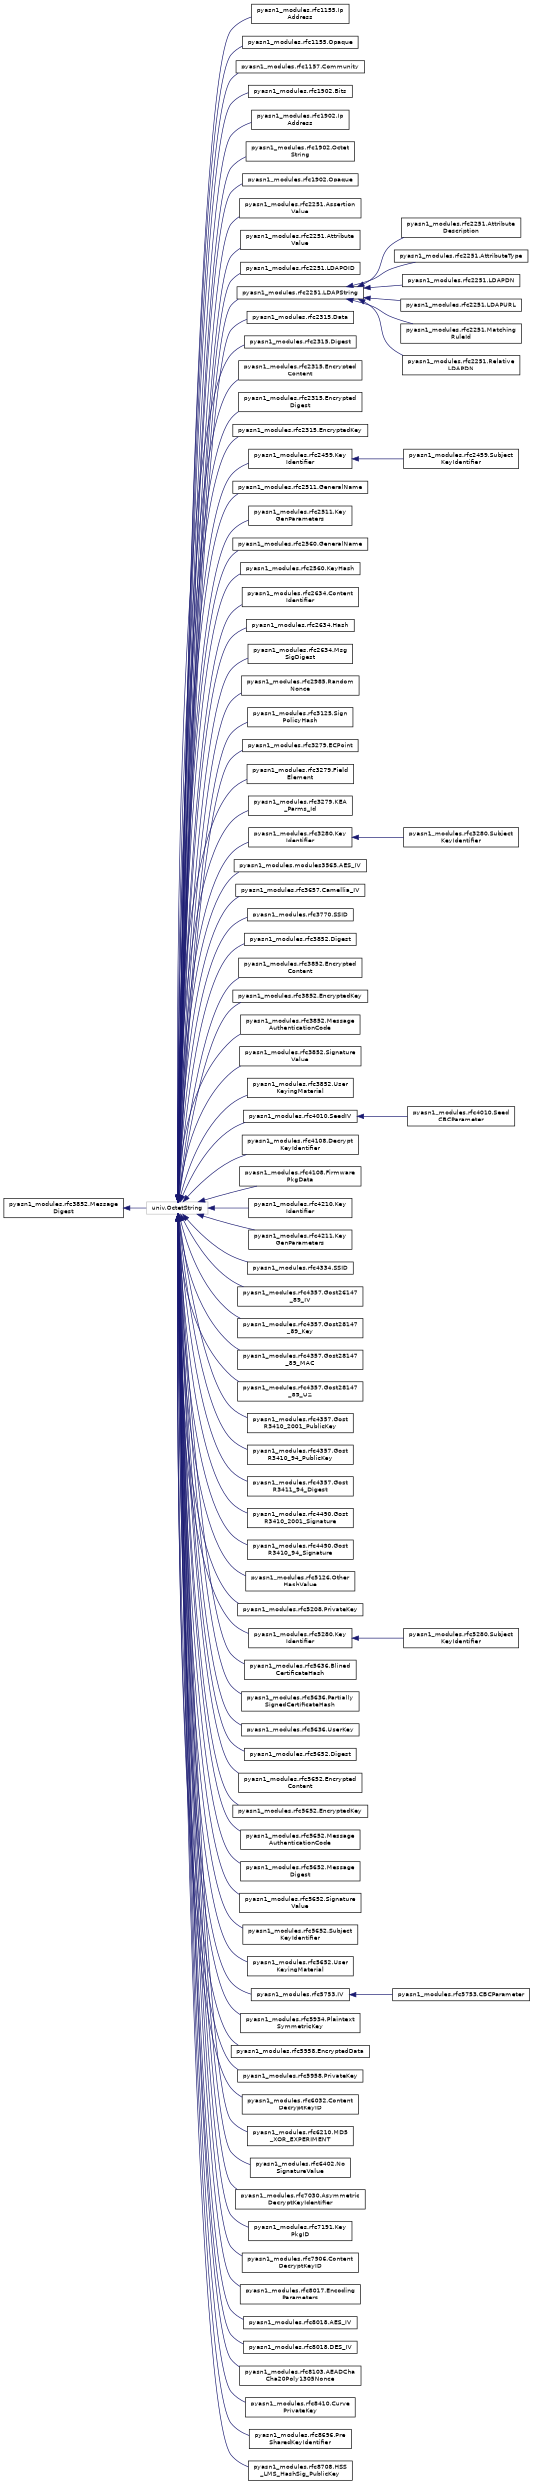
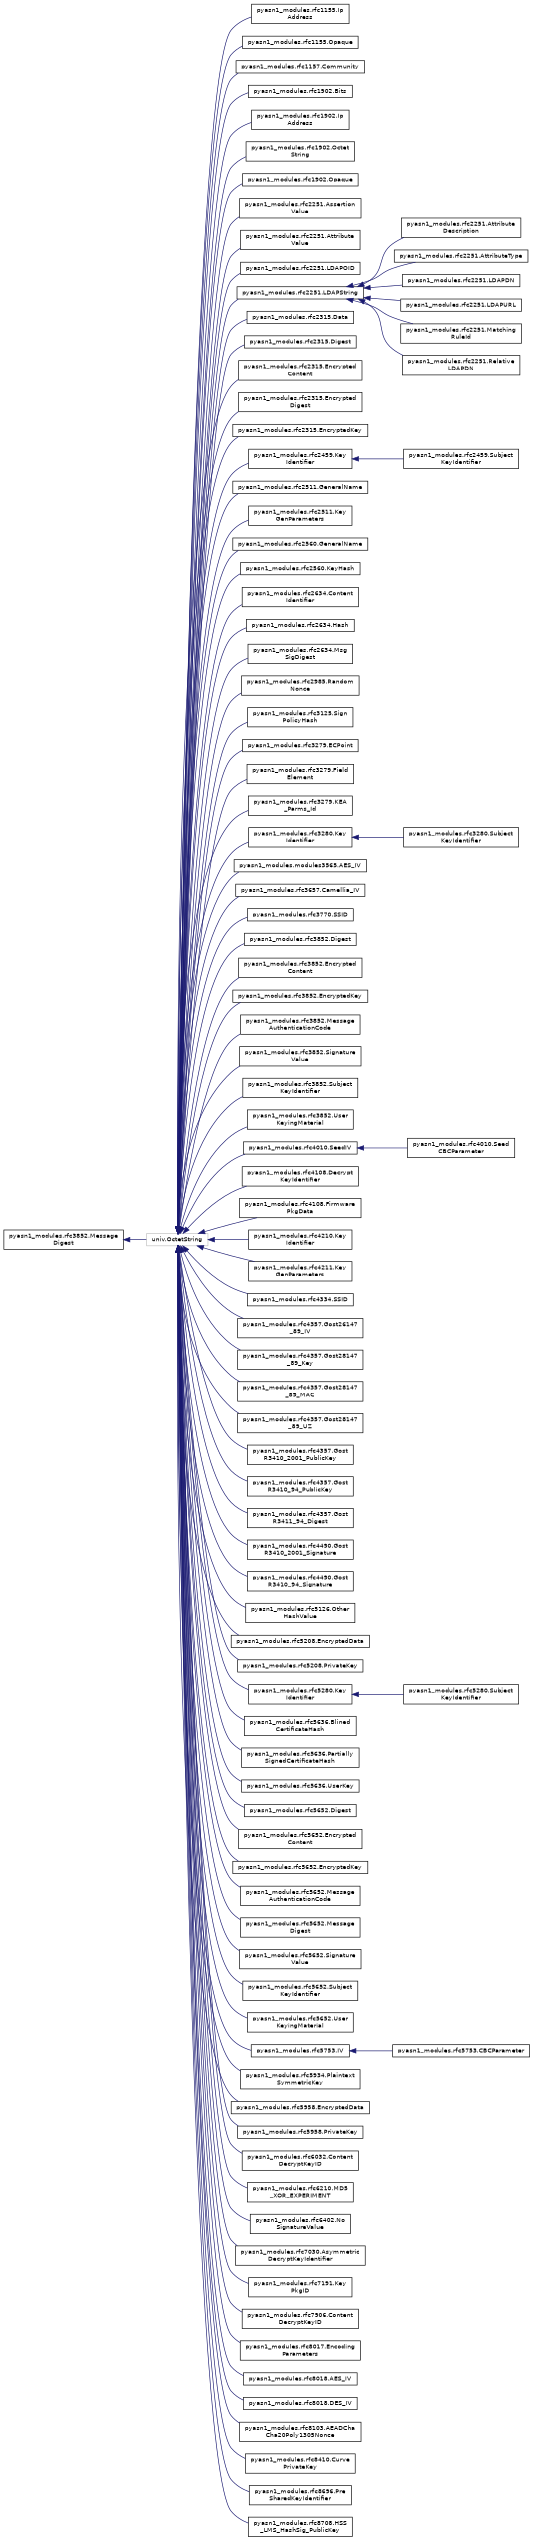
none -> (300, 1088)
none -> (300, 1641)
